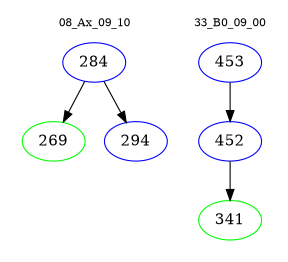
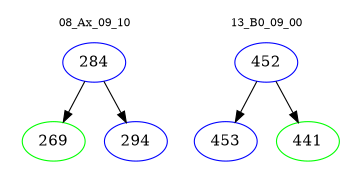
(230, 24) -> (267, 24)
(230, 97) -> (249, 97)
(230, 220) -> (308, 141)
